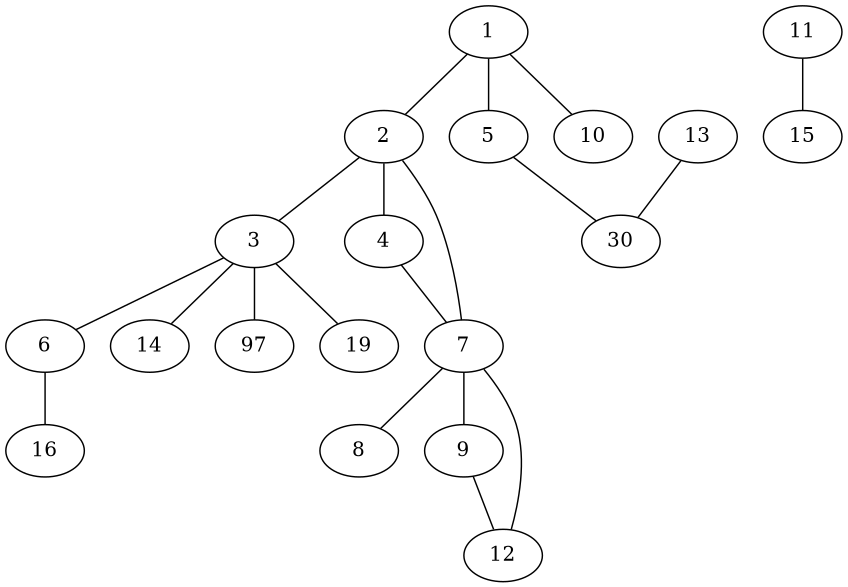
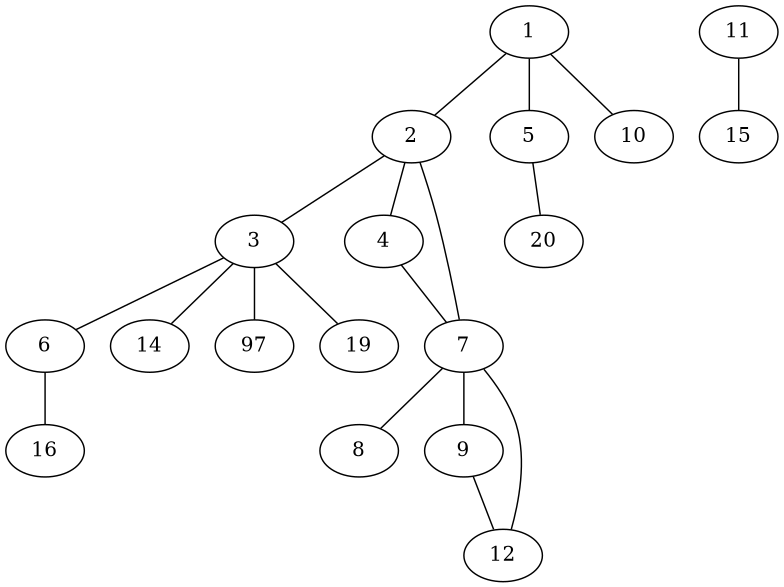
(698, 137) -> none
(621, 241) -> (544, 241)
